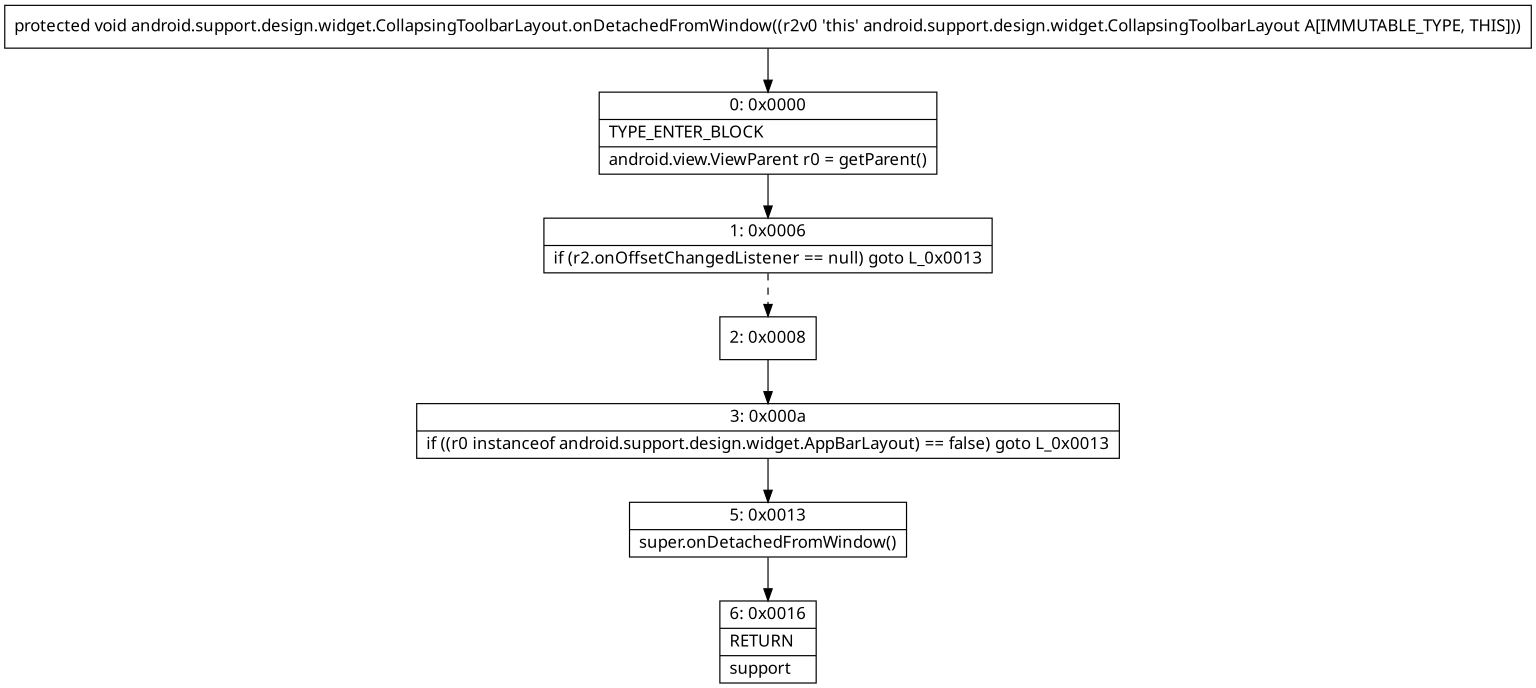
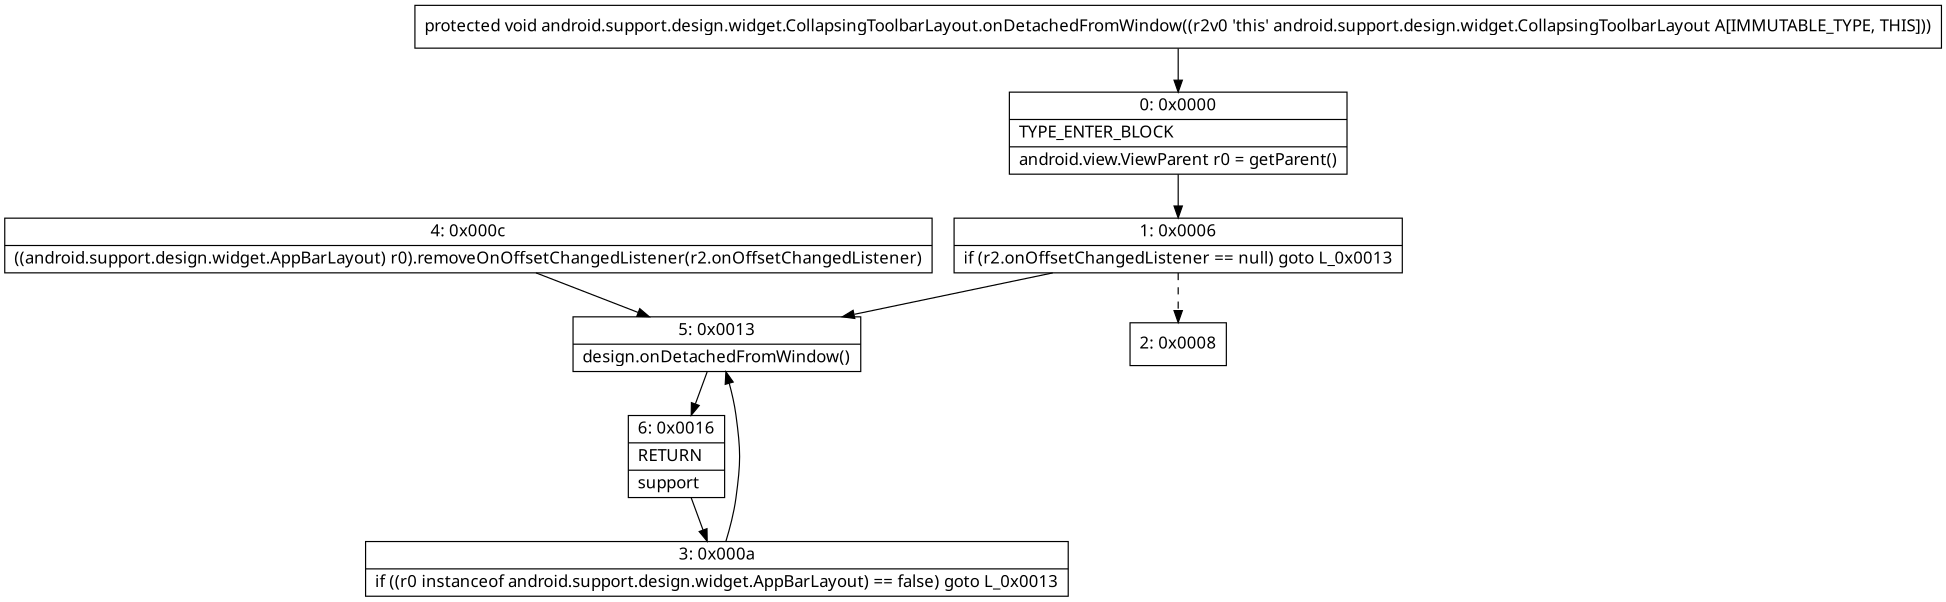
none -> (468, 246)
none -> (954, 294)
(768, 376) -> (697, 514)
(768, 543) -> (717, 357)
